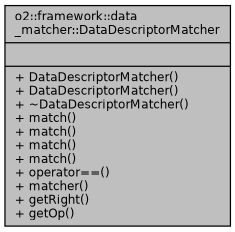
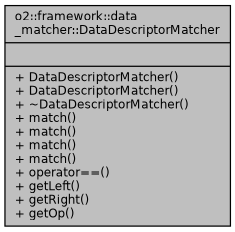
(52, 186) -> (48, 186)
